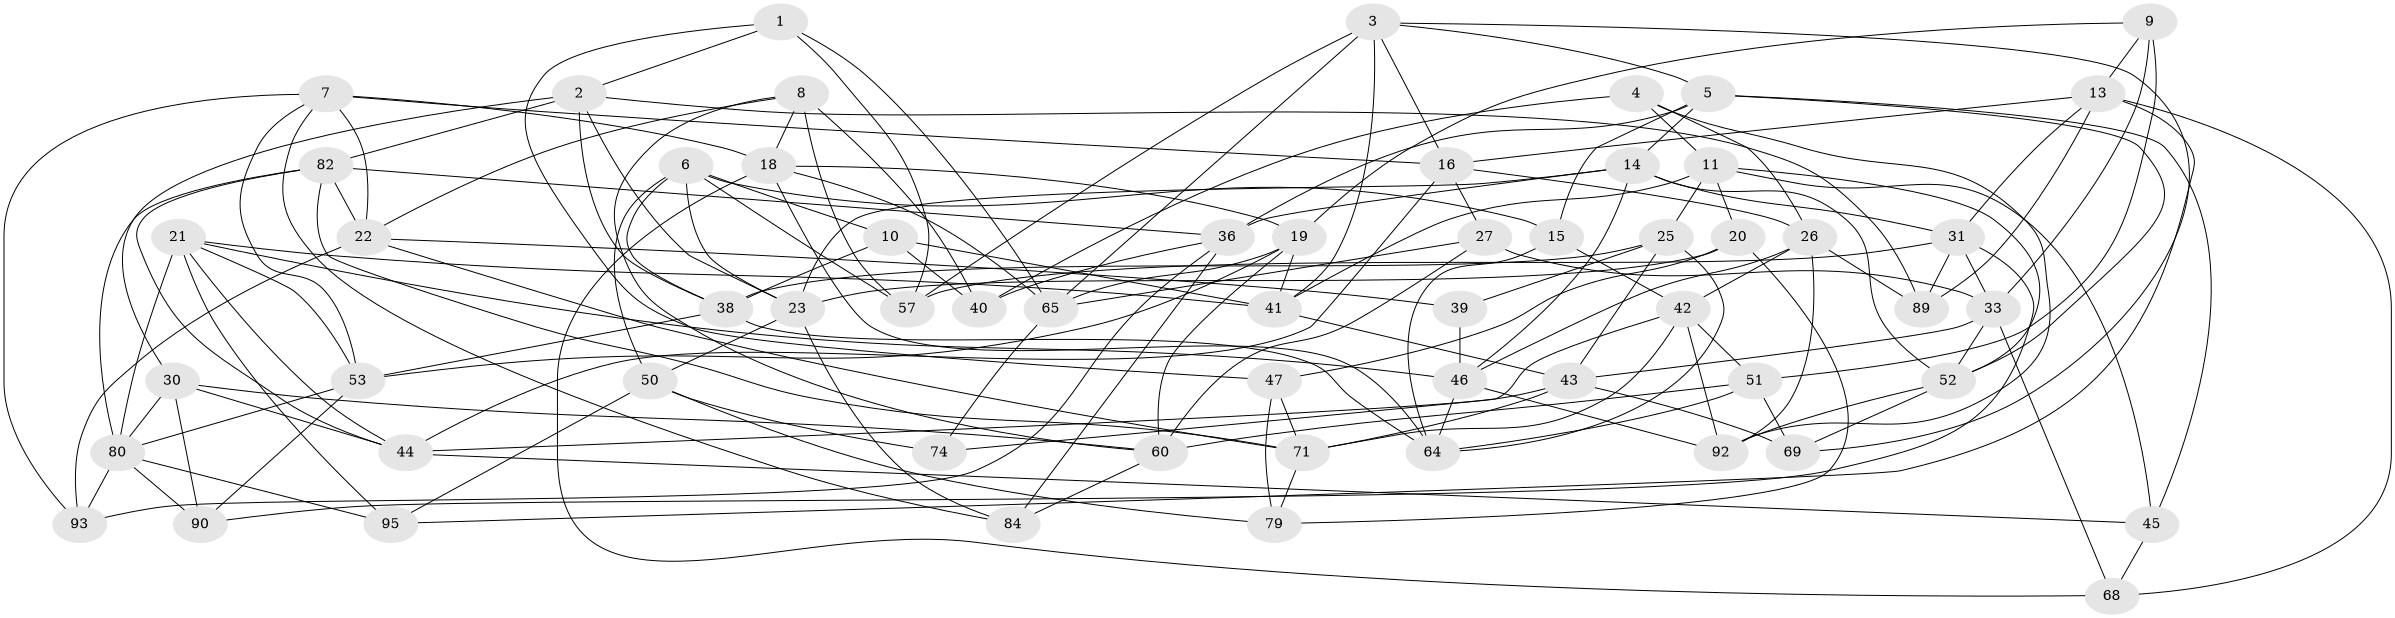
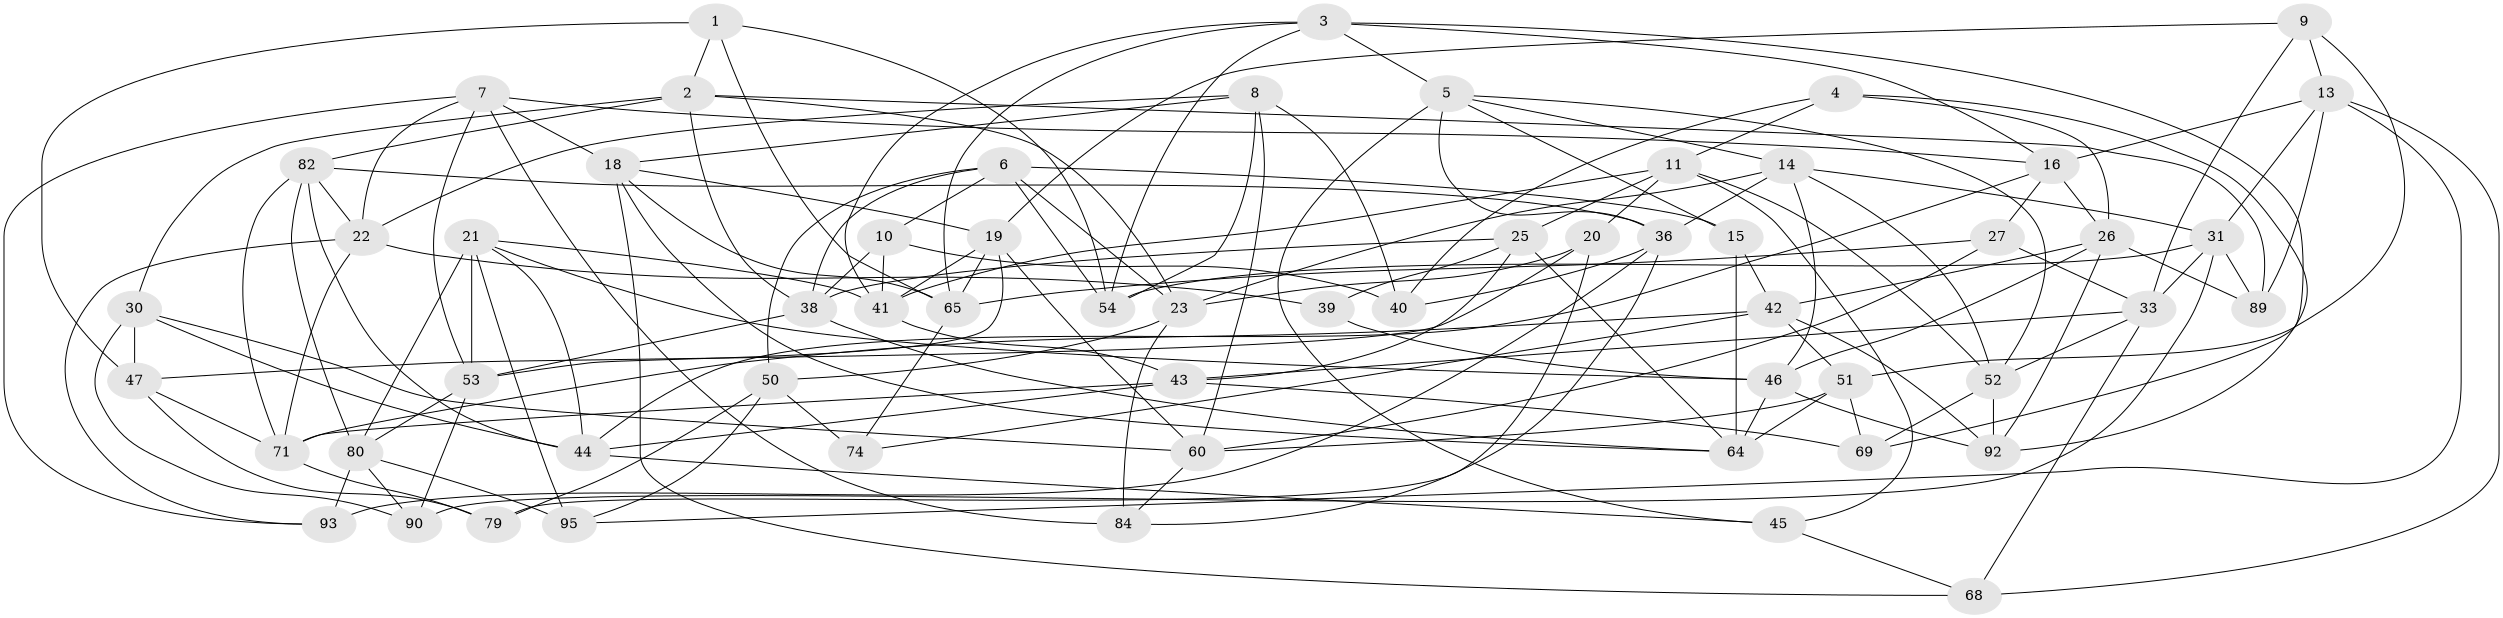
(907, 309) -> (1108, 309)
(145, 417) -> (135, 345)
